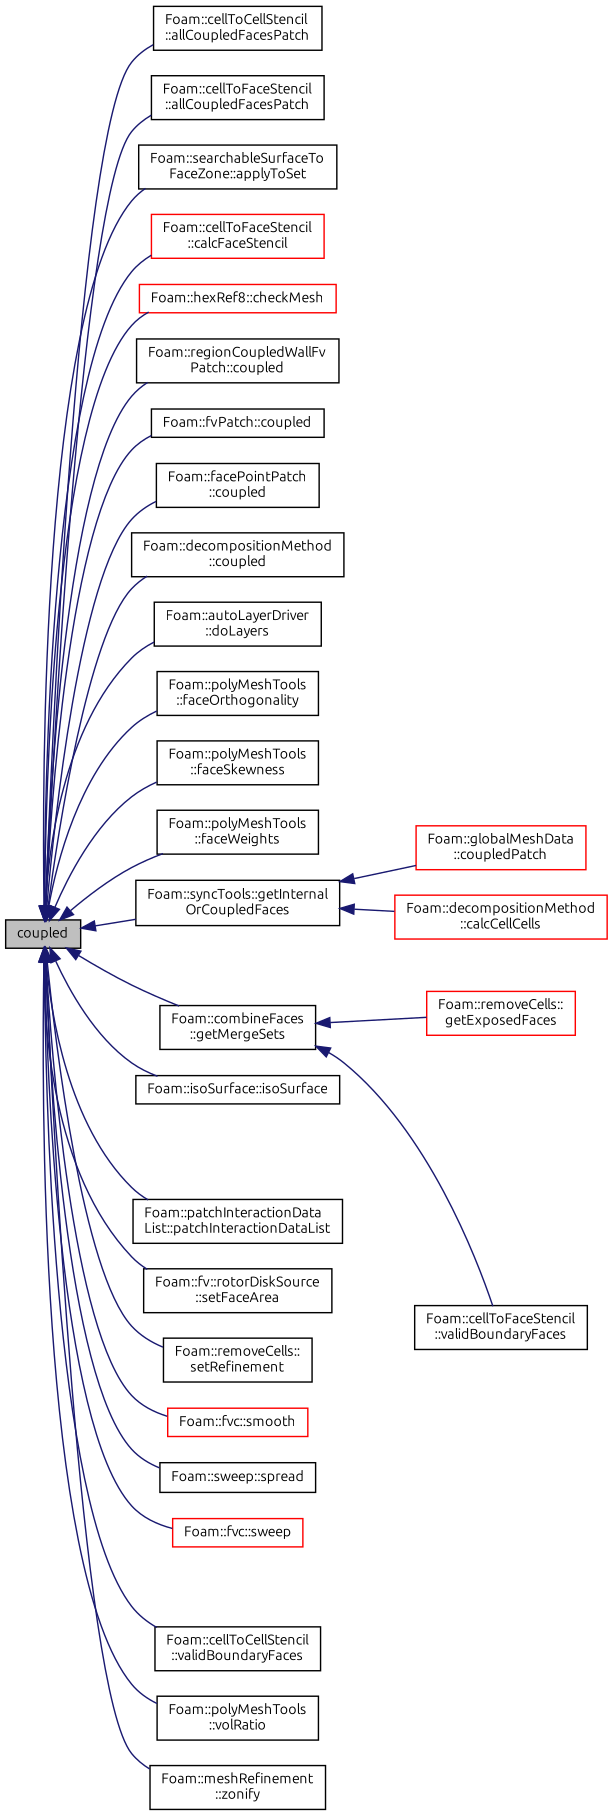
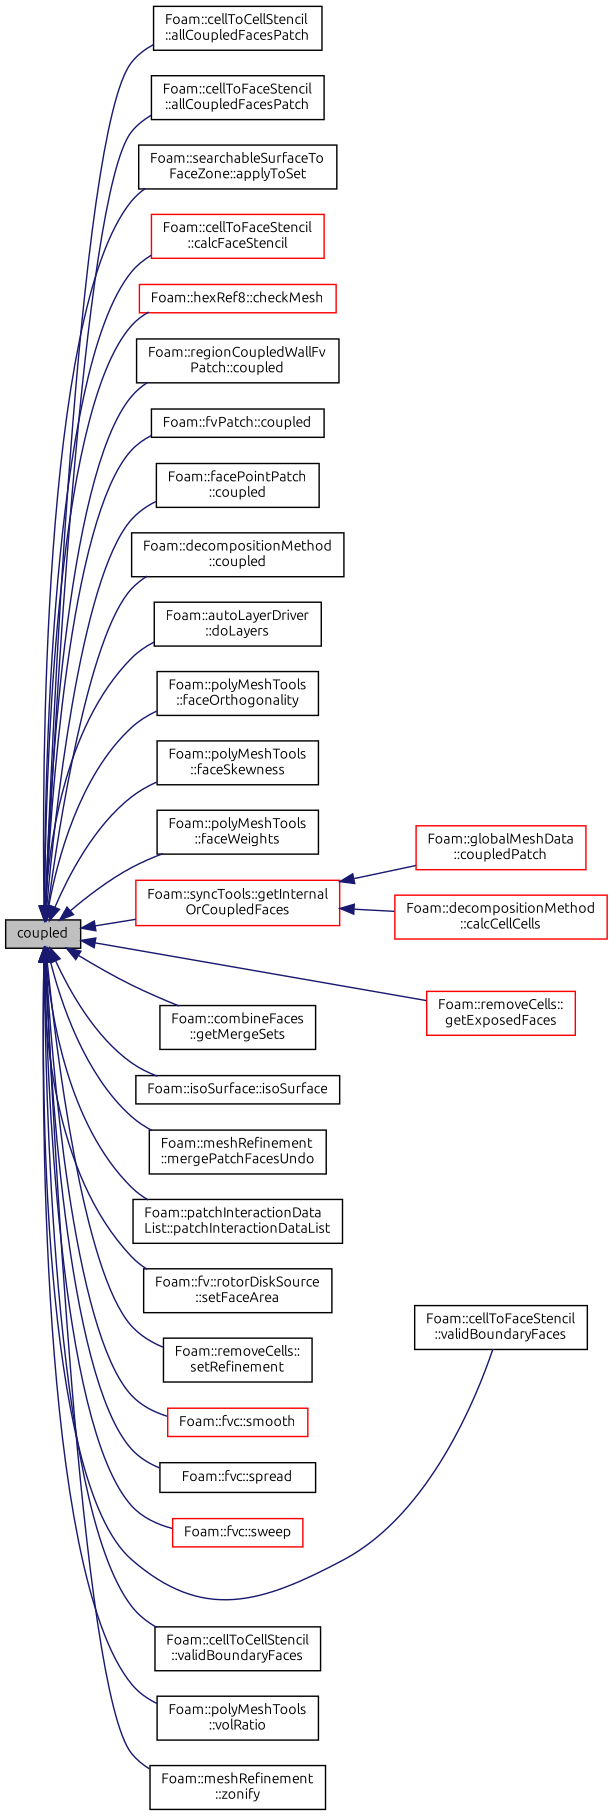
(238, 903) -> (238, 903)
(378, 1020) -> (261, 972)
none -> (238, 1152)
(429, 1167) -> (114, 1534)
(238, 1478) -> (238, 1478)
